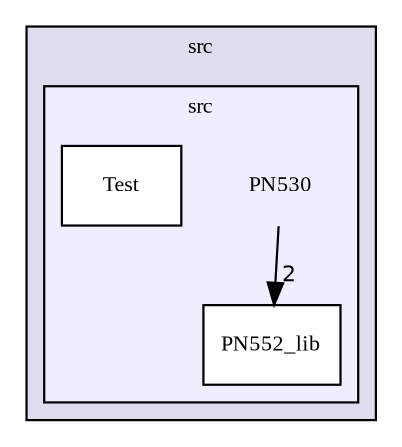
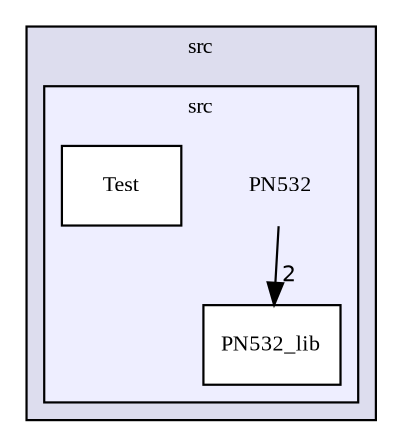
(281, 186) -> (281, 186)
(272, 345) -> (272, 345)
